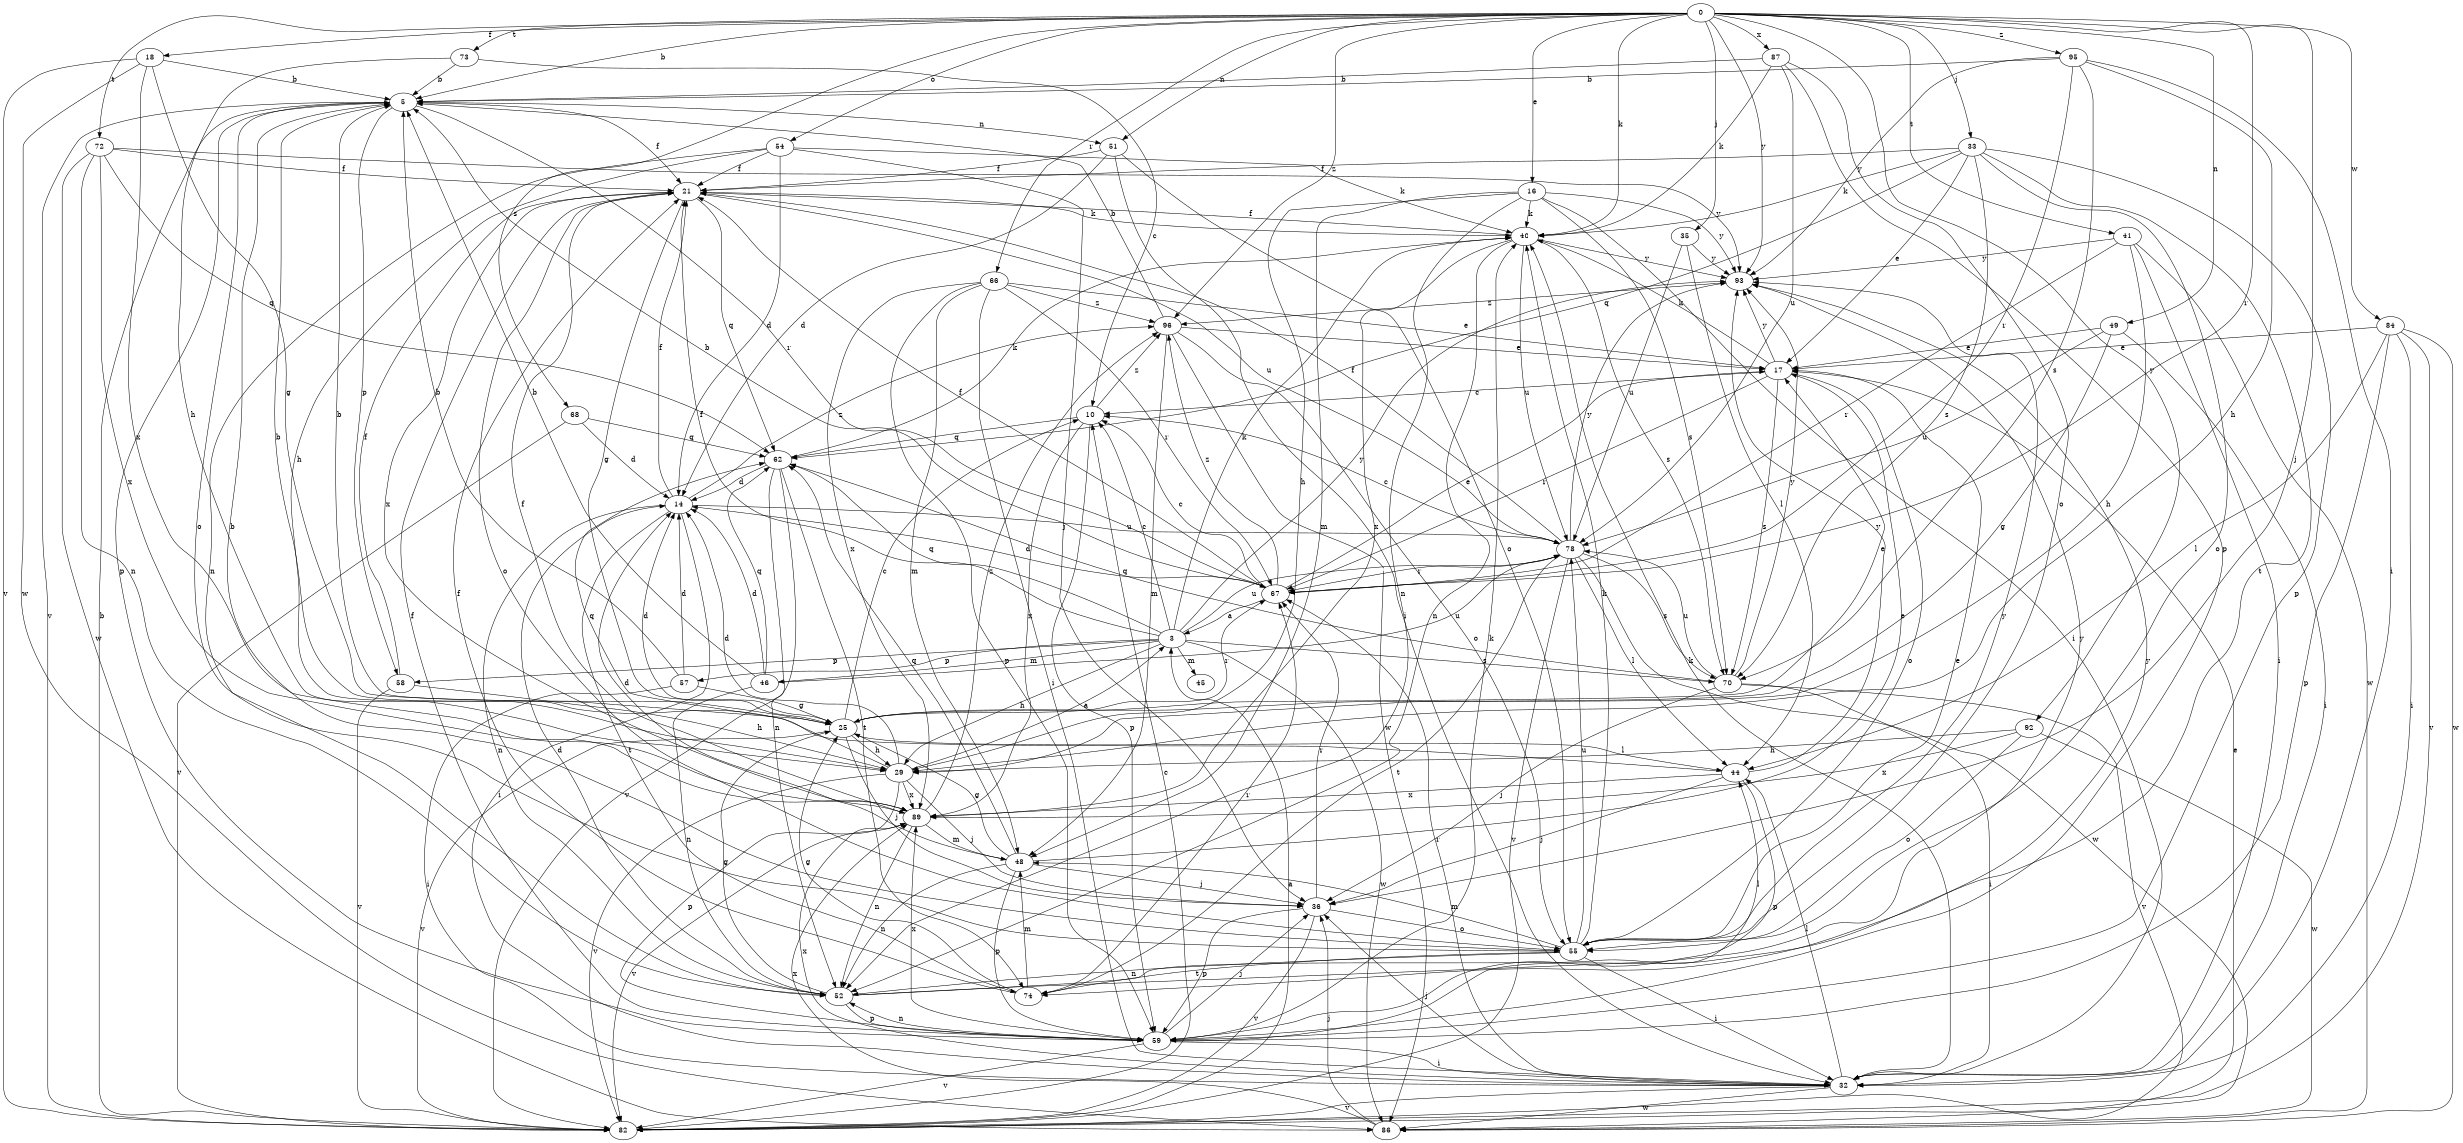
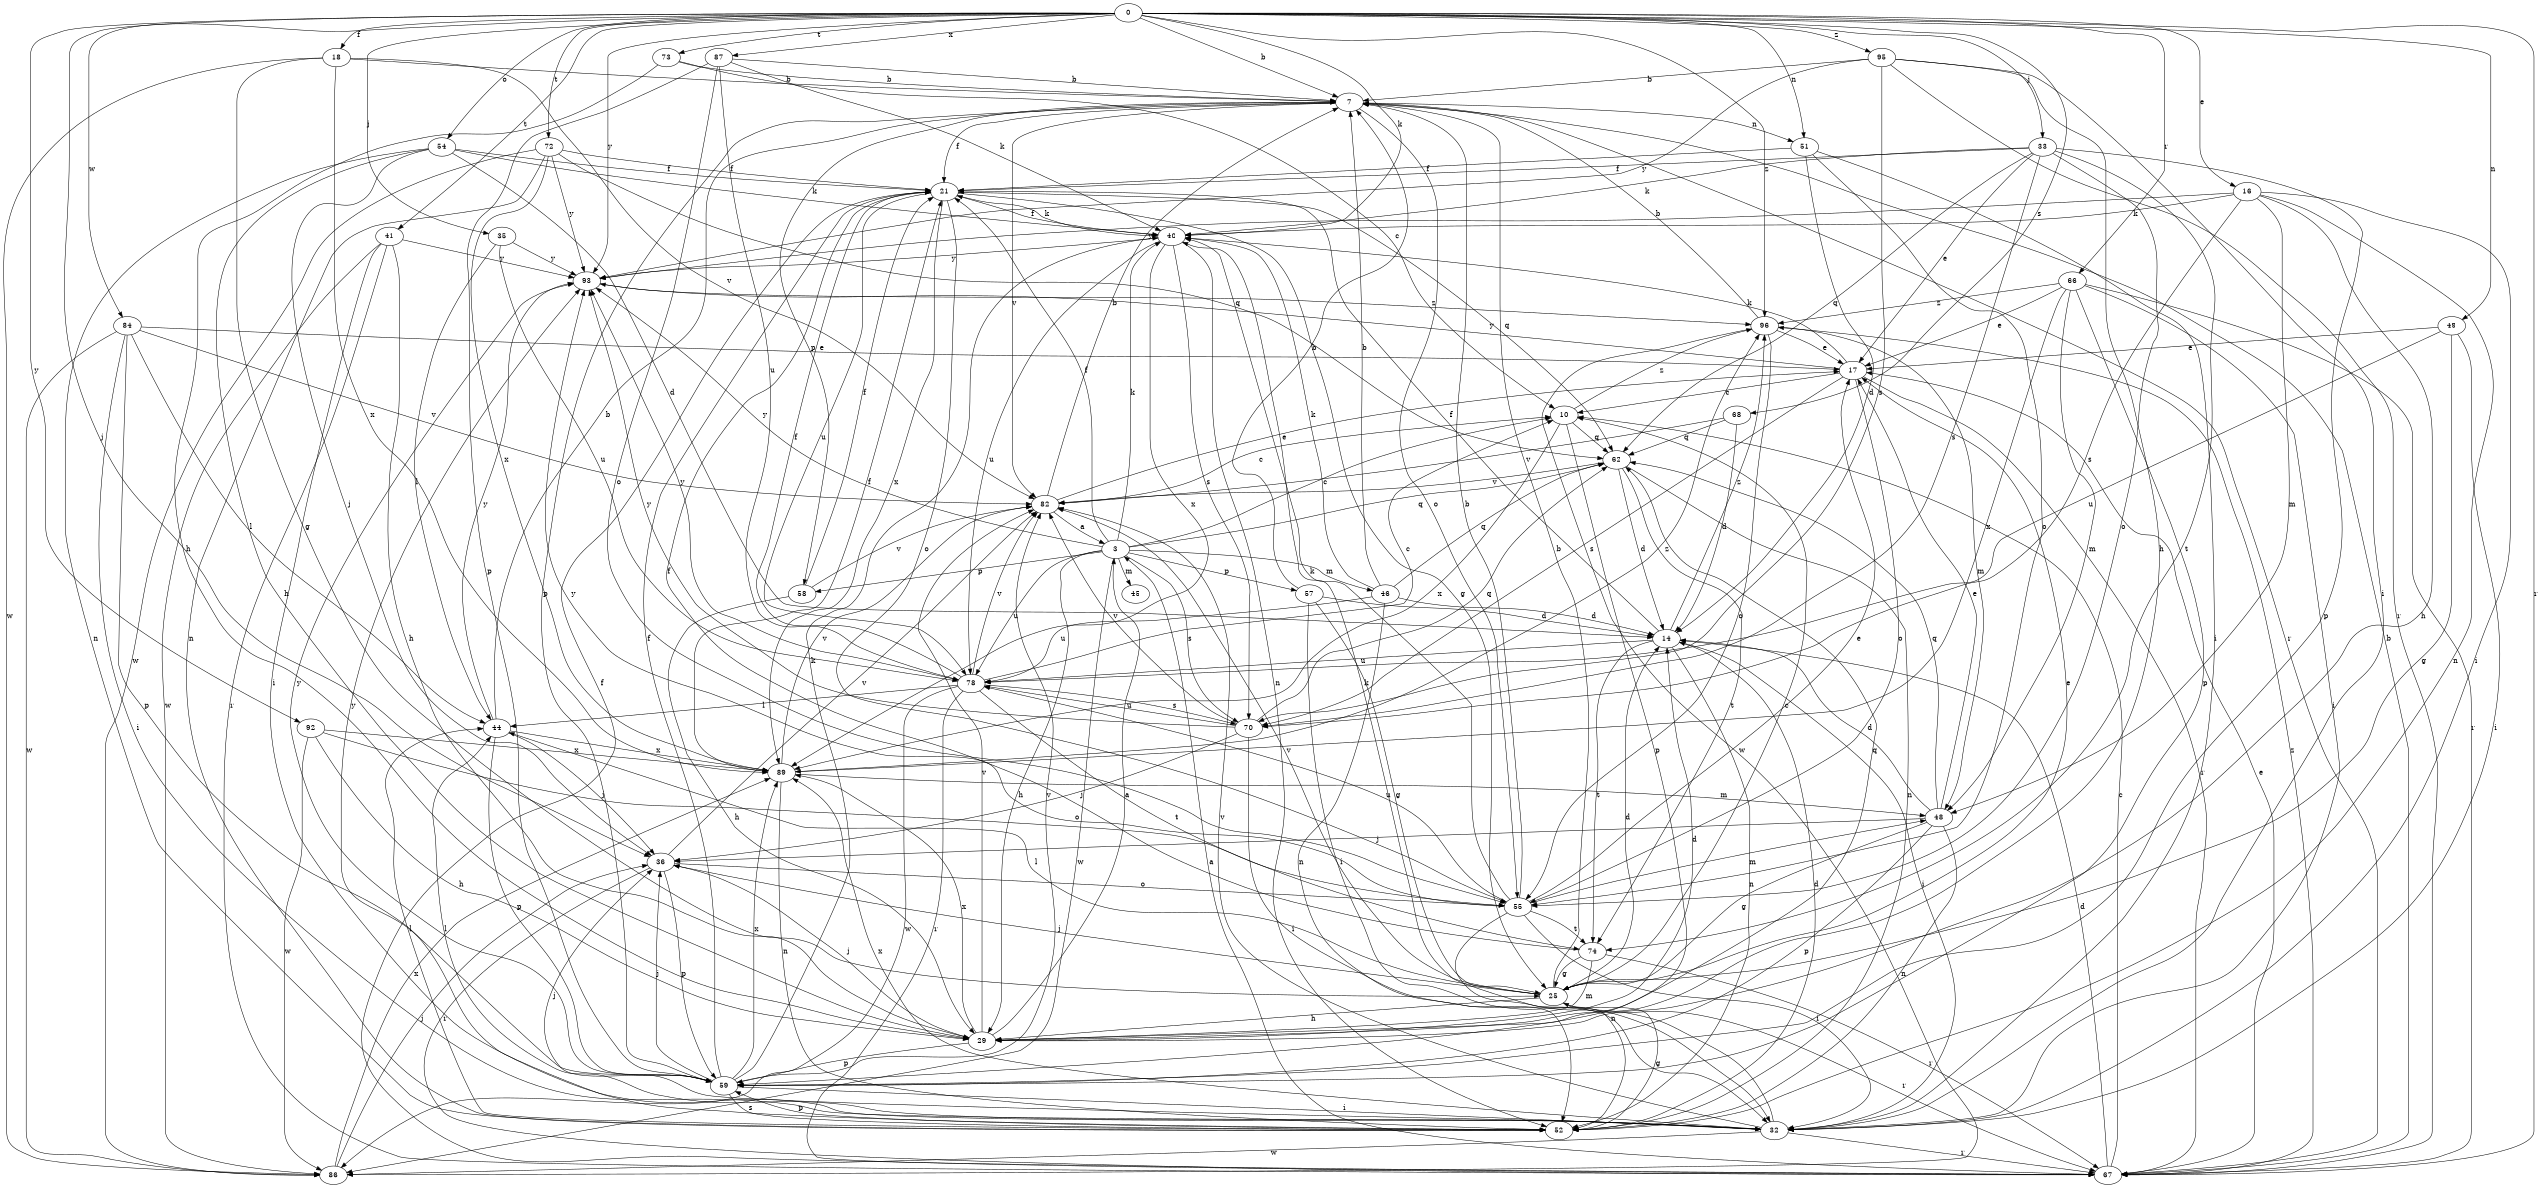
(403, 102) -> (1349, 102)
(1179, 265) -> (1305, 394)
(1024, 929) -> (1343, 1027)
(901, 1019) -> (751, 1108)
